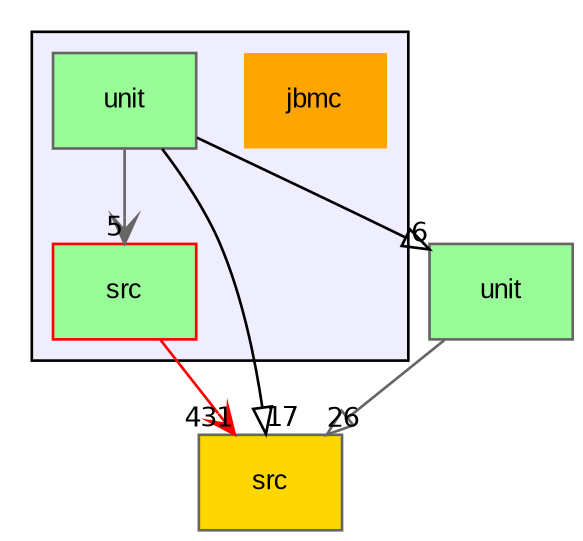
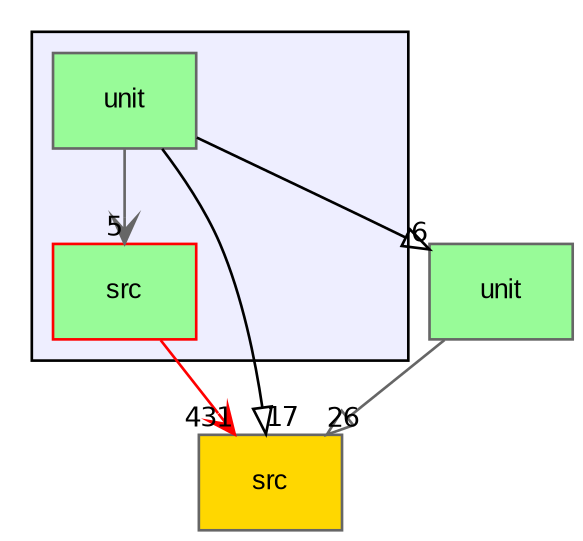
(316, 101) -> none
